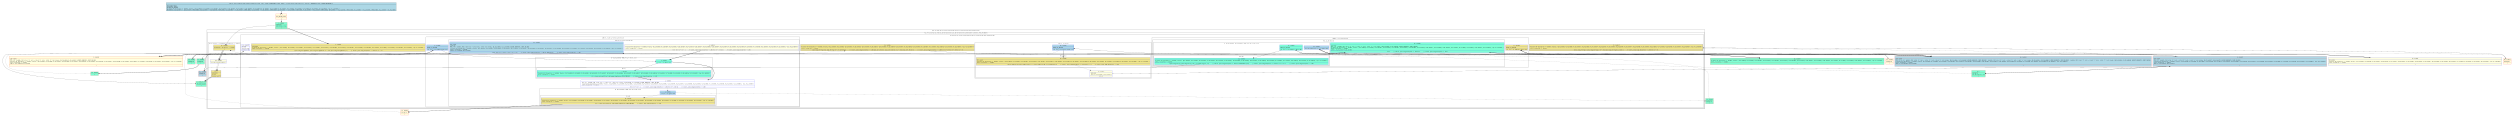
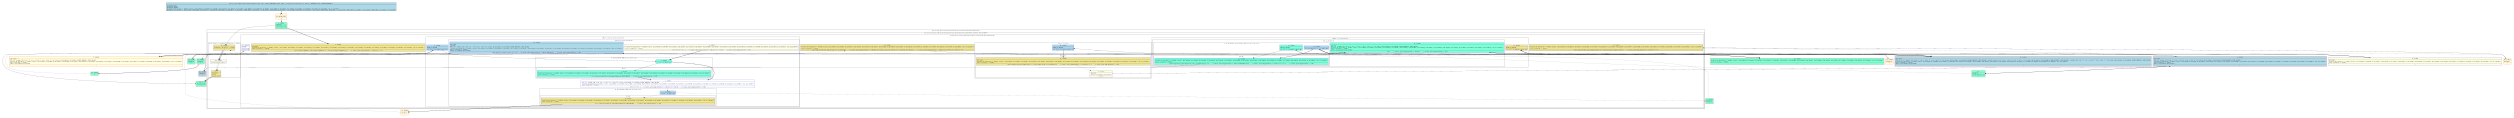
none -> (1301, 54)
